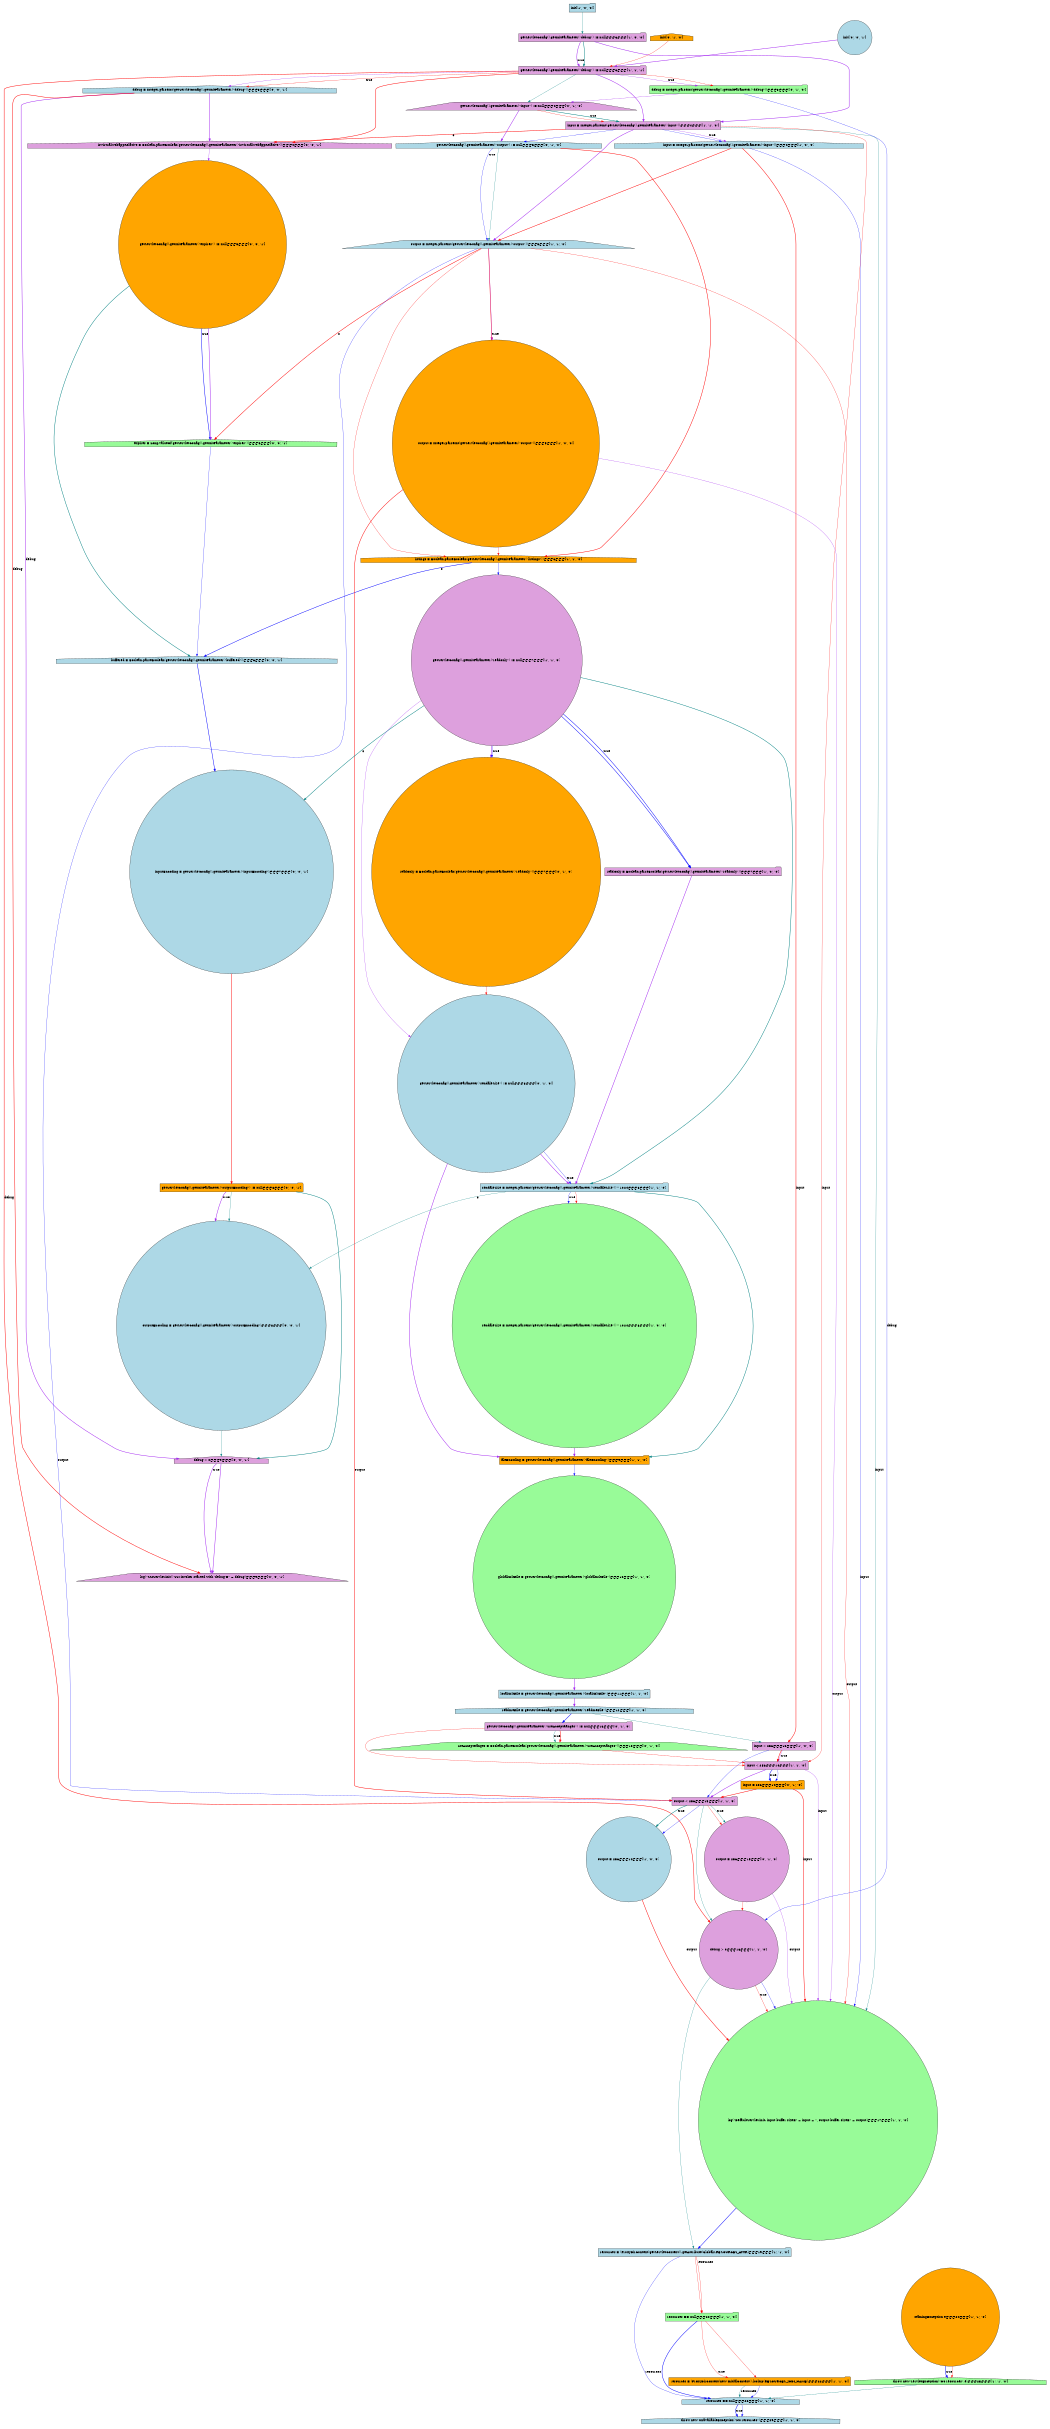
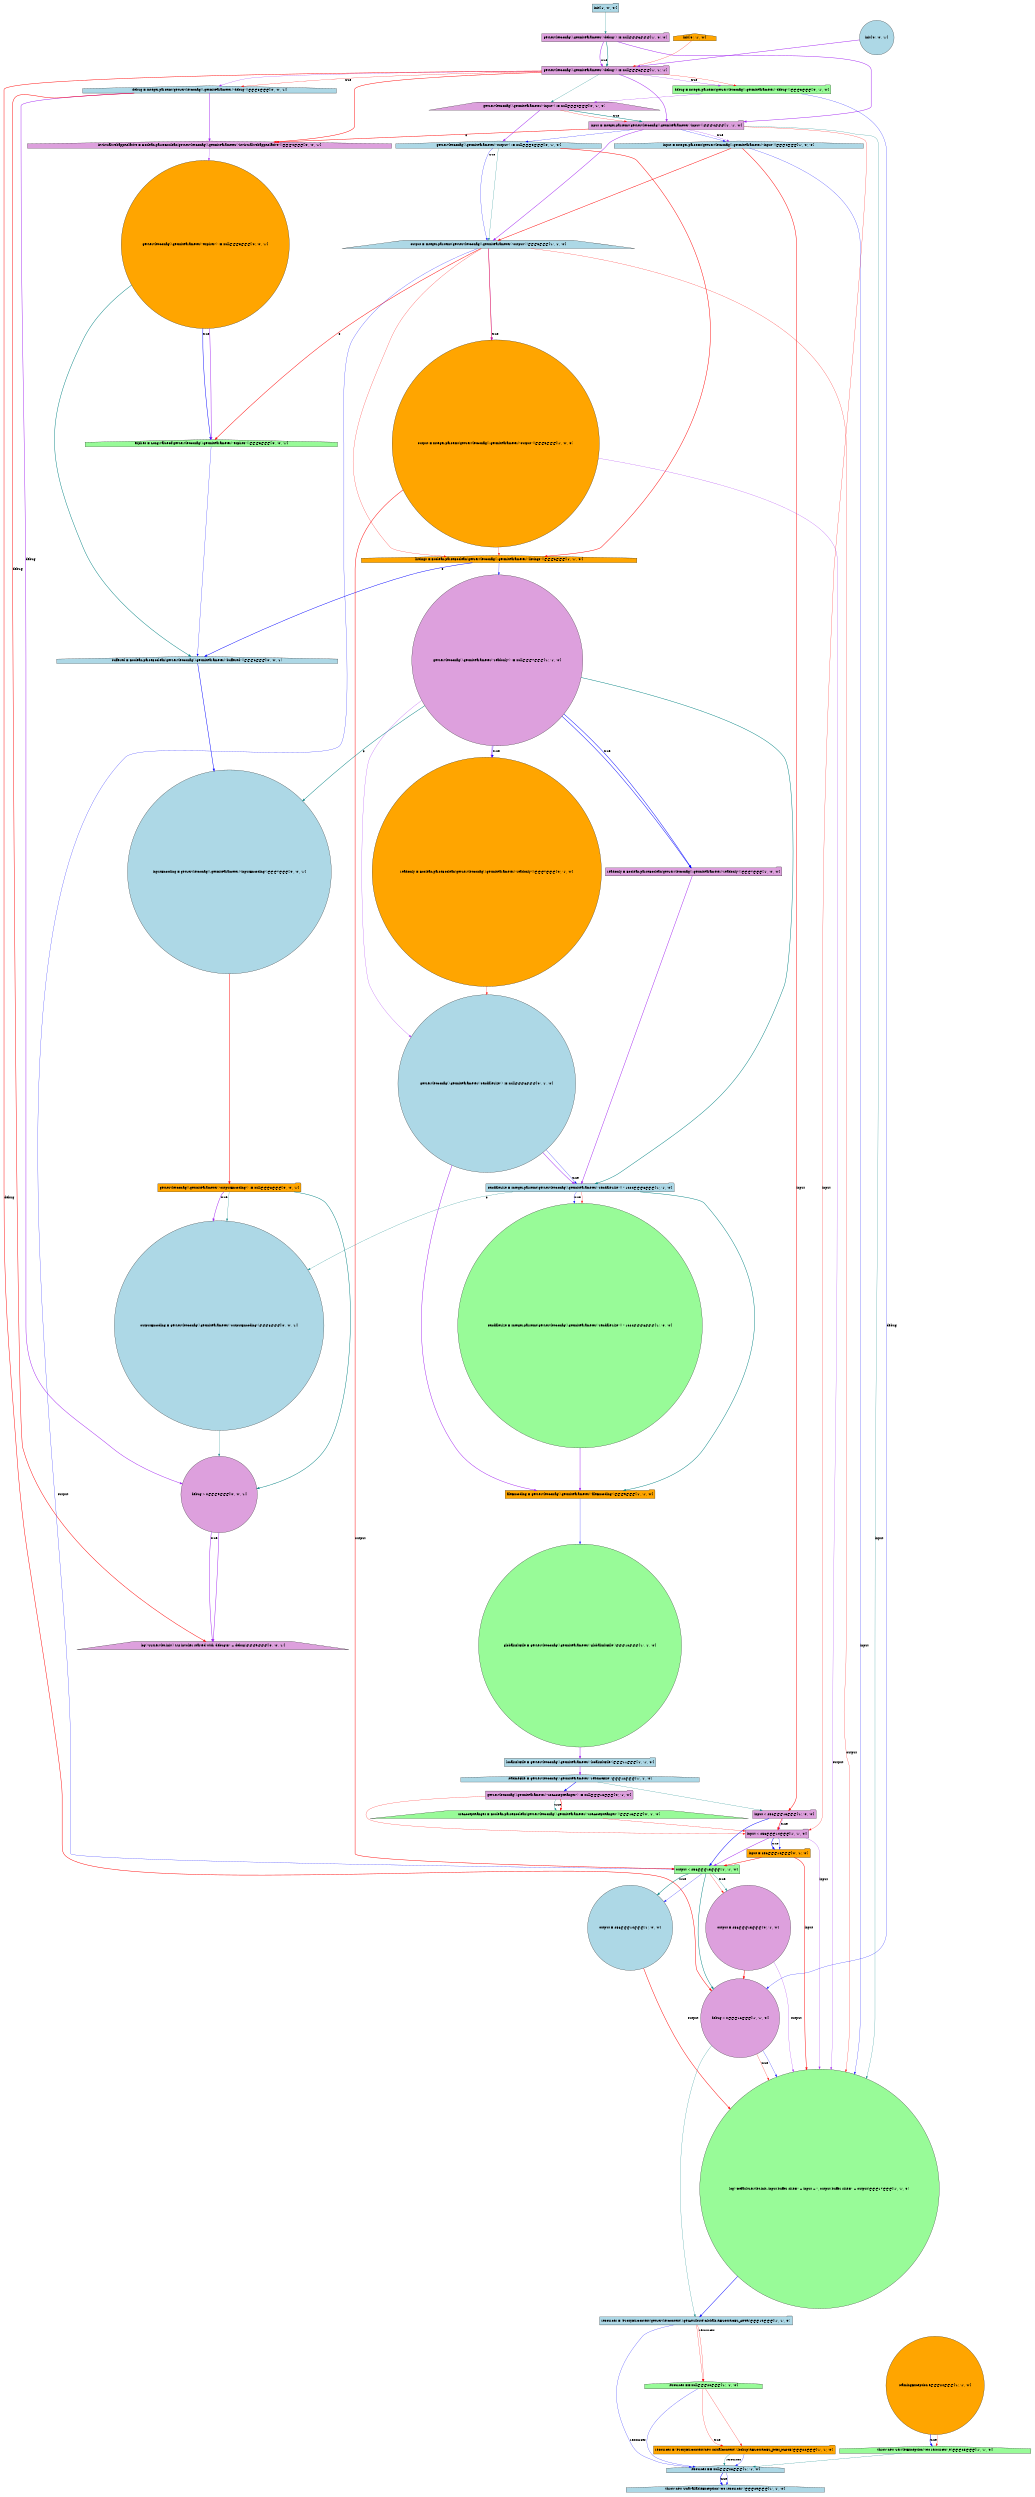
(221, 1460) -> (219, 1495)
(735, 1767) -> (736, 1836)
(705, 1801) -> (707, 1870)
(697, 1863) -> (698, 1932)
(743, 1905) -> (744, 1973)
(702, 2317) -> (703, 2386)
(662, 2370) -> (649, 2433)
